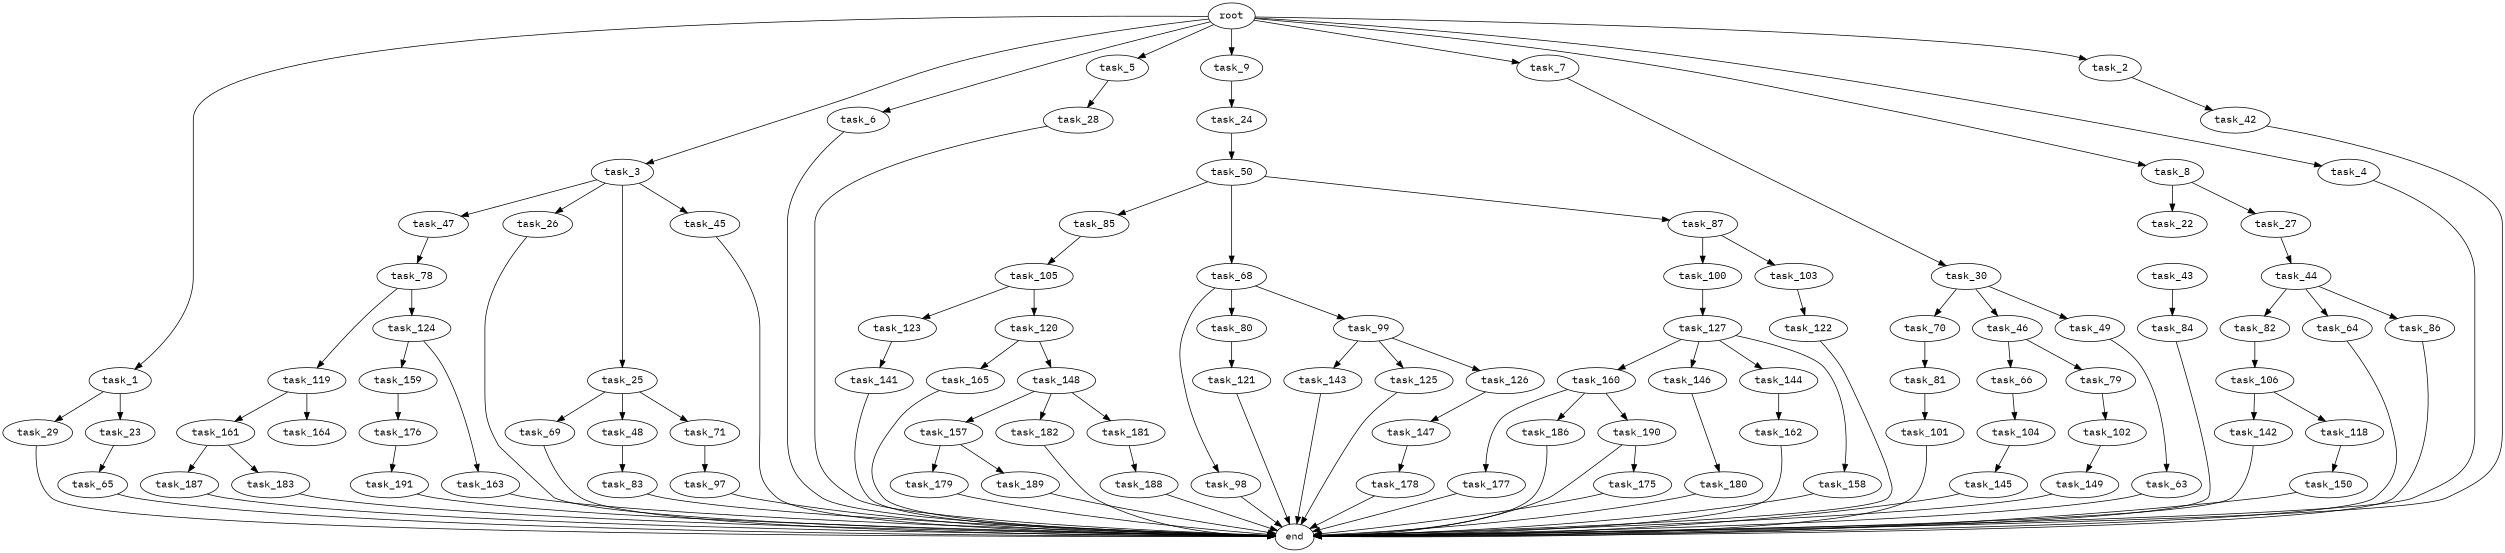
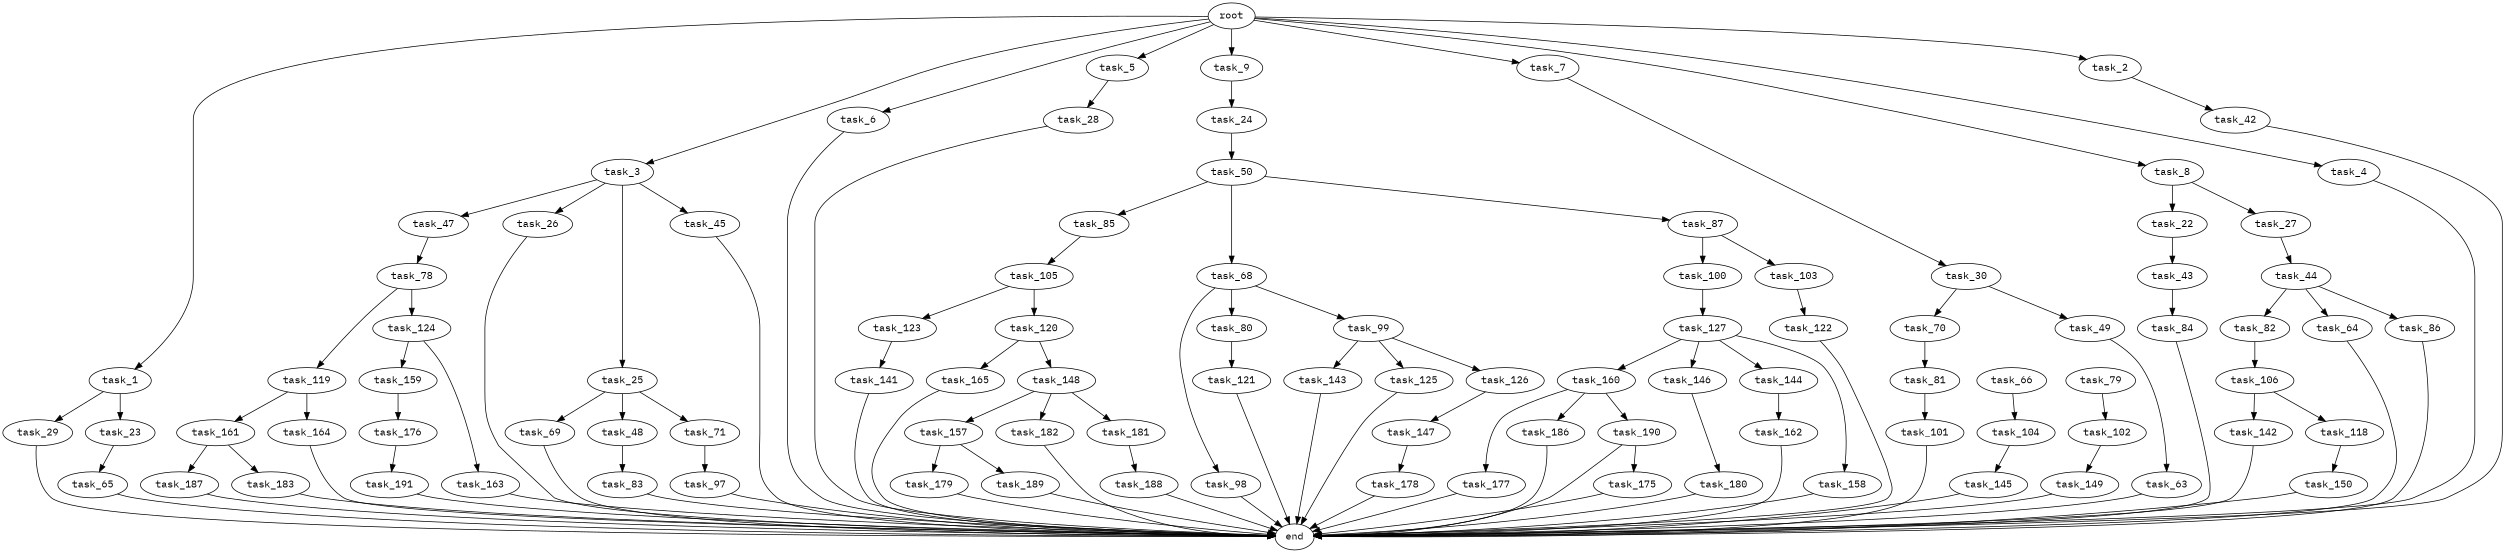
none -> (2172, 247)
(2007, 329) -> none
none -> (773, 526)
